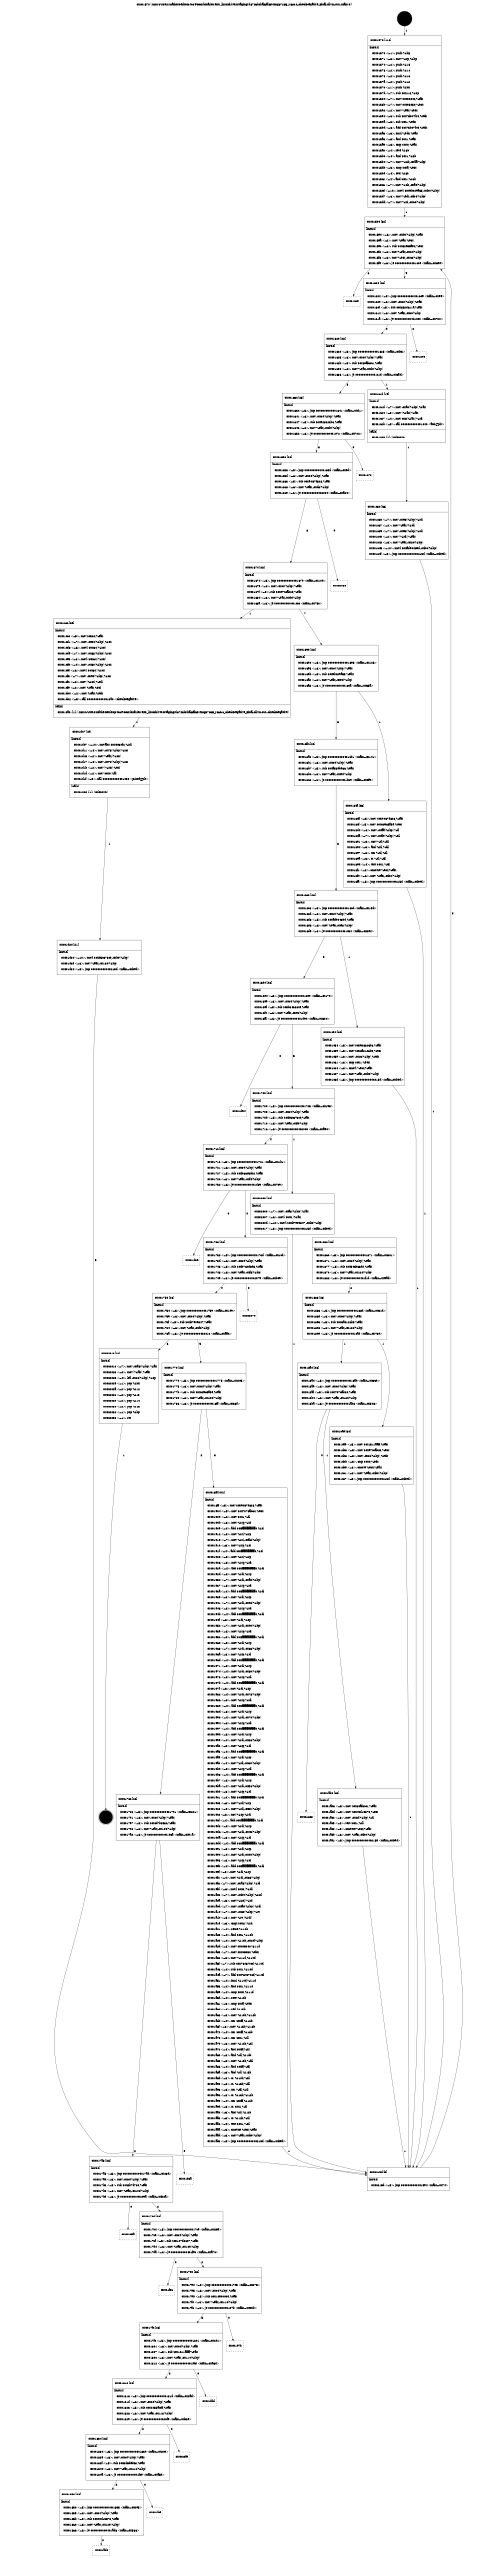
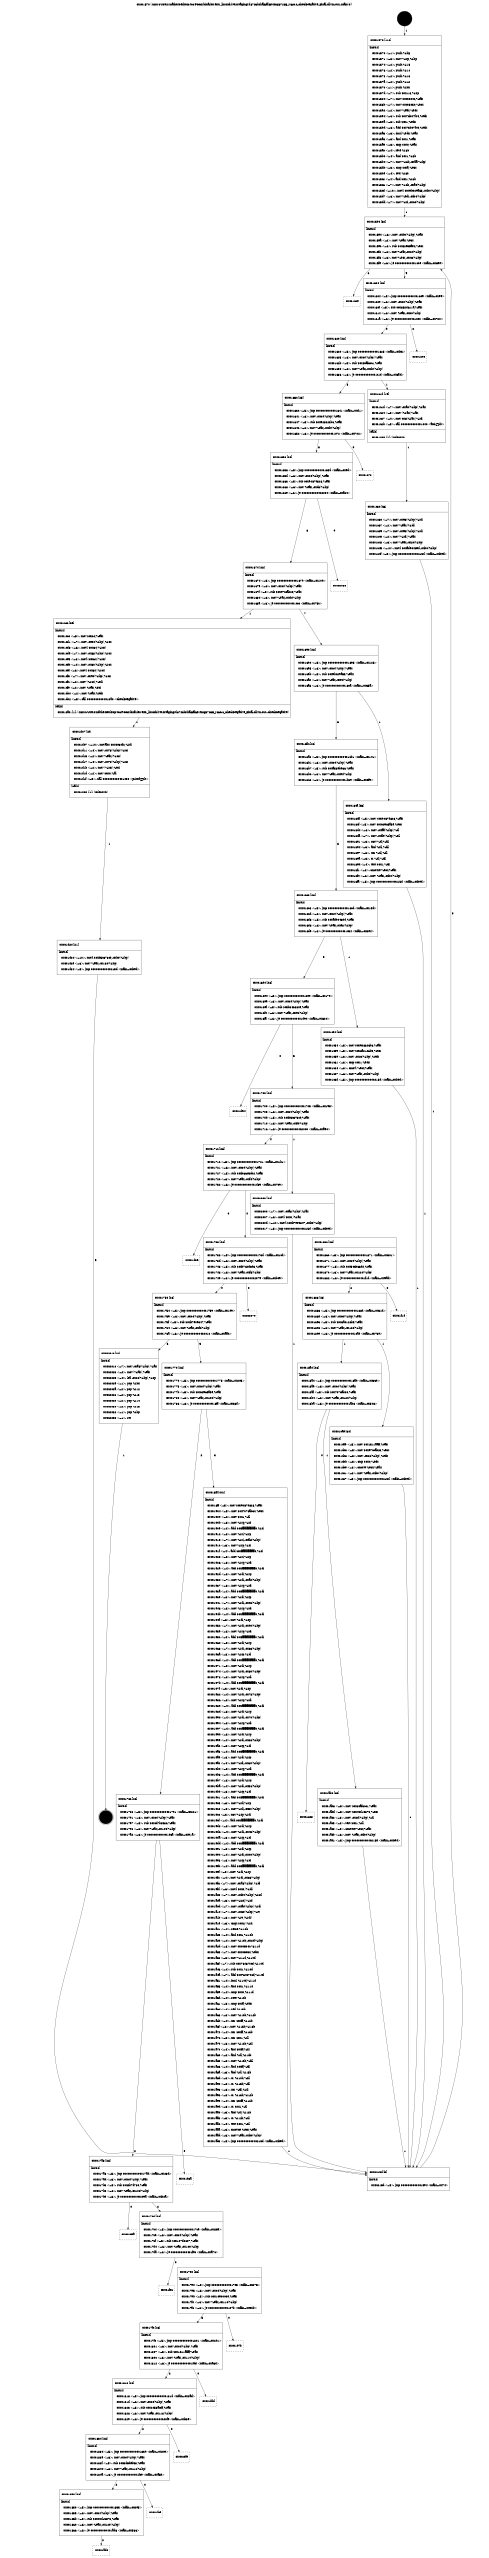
none -> (399, 1316)
(200, 2262) -> none
